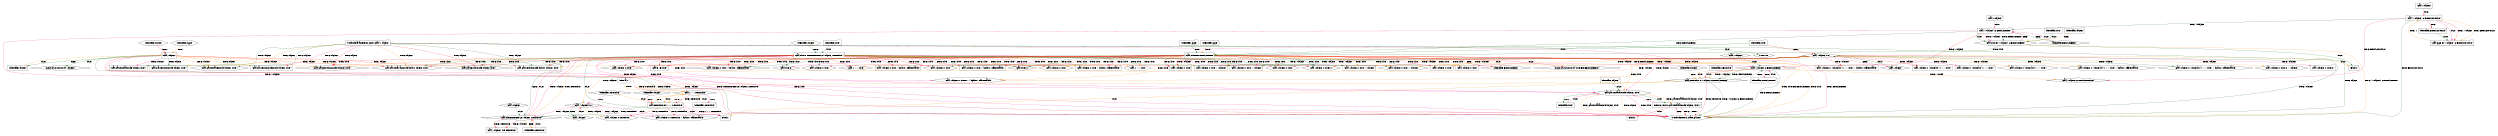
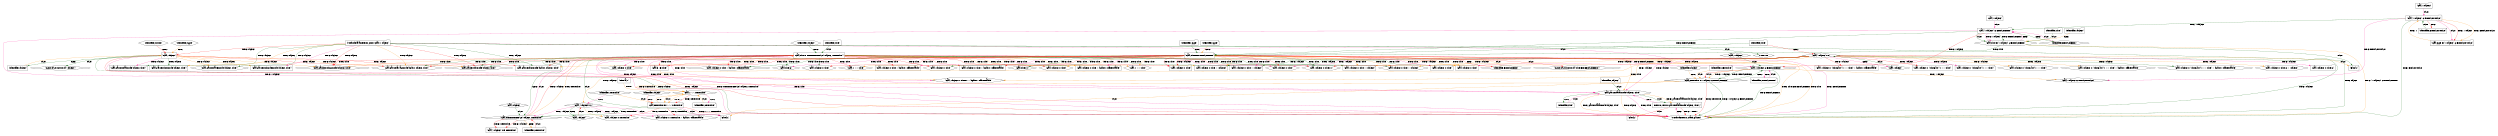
(2442, 36) -> (2424, 26)
none -> (262, 47)
(947, 61) -> none
(2412, 68) -> (2412, 68)
(1937, 74) -> (1937, 74)
(1096, 77) -> (796, 78)
